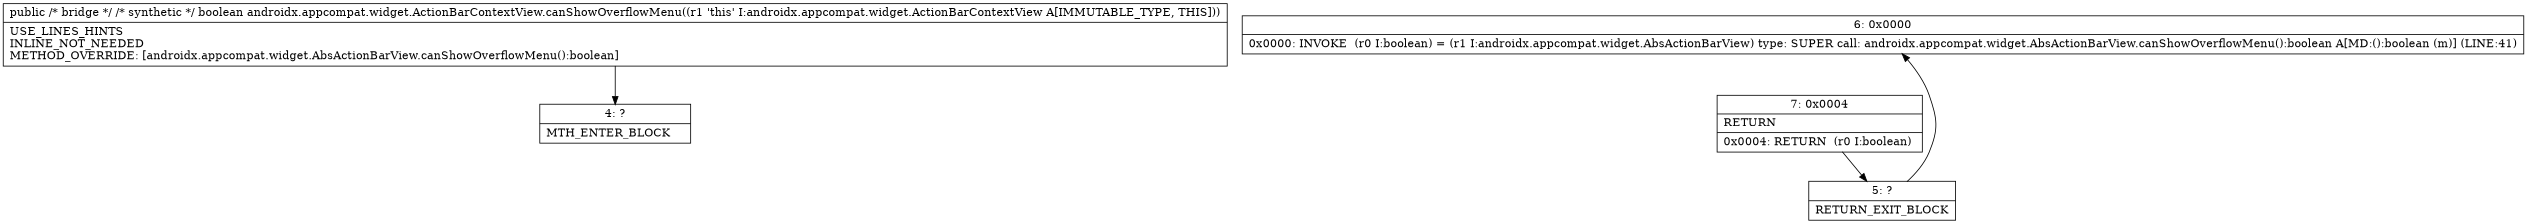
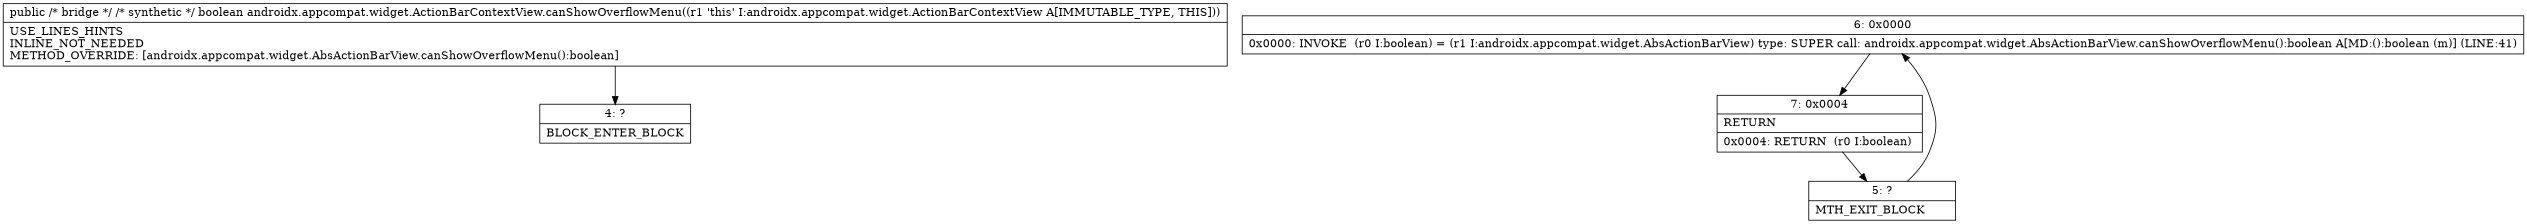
none -> (1857, 71)
(609, 133) -> (615, 133)
(1882, 210) -> (1870, 210)
